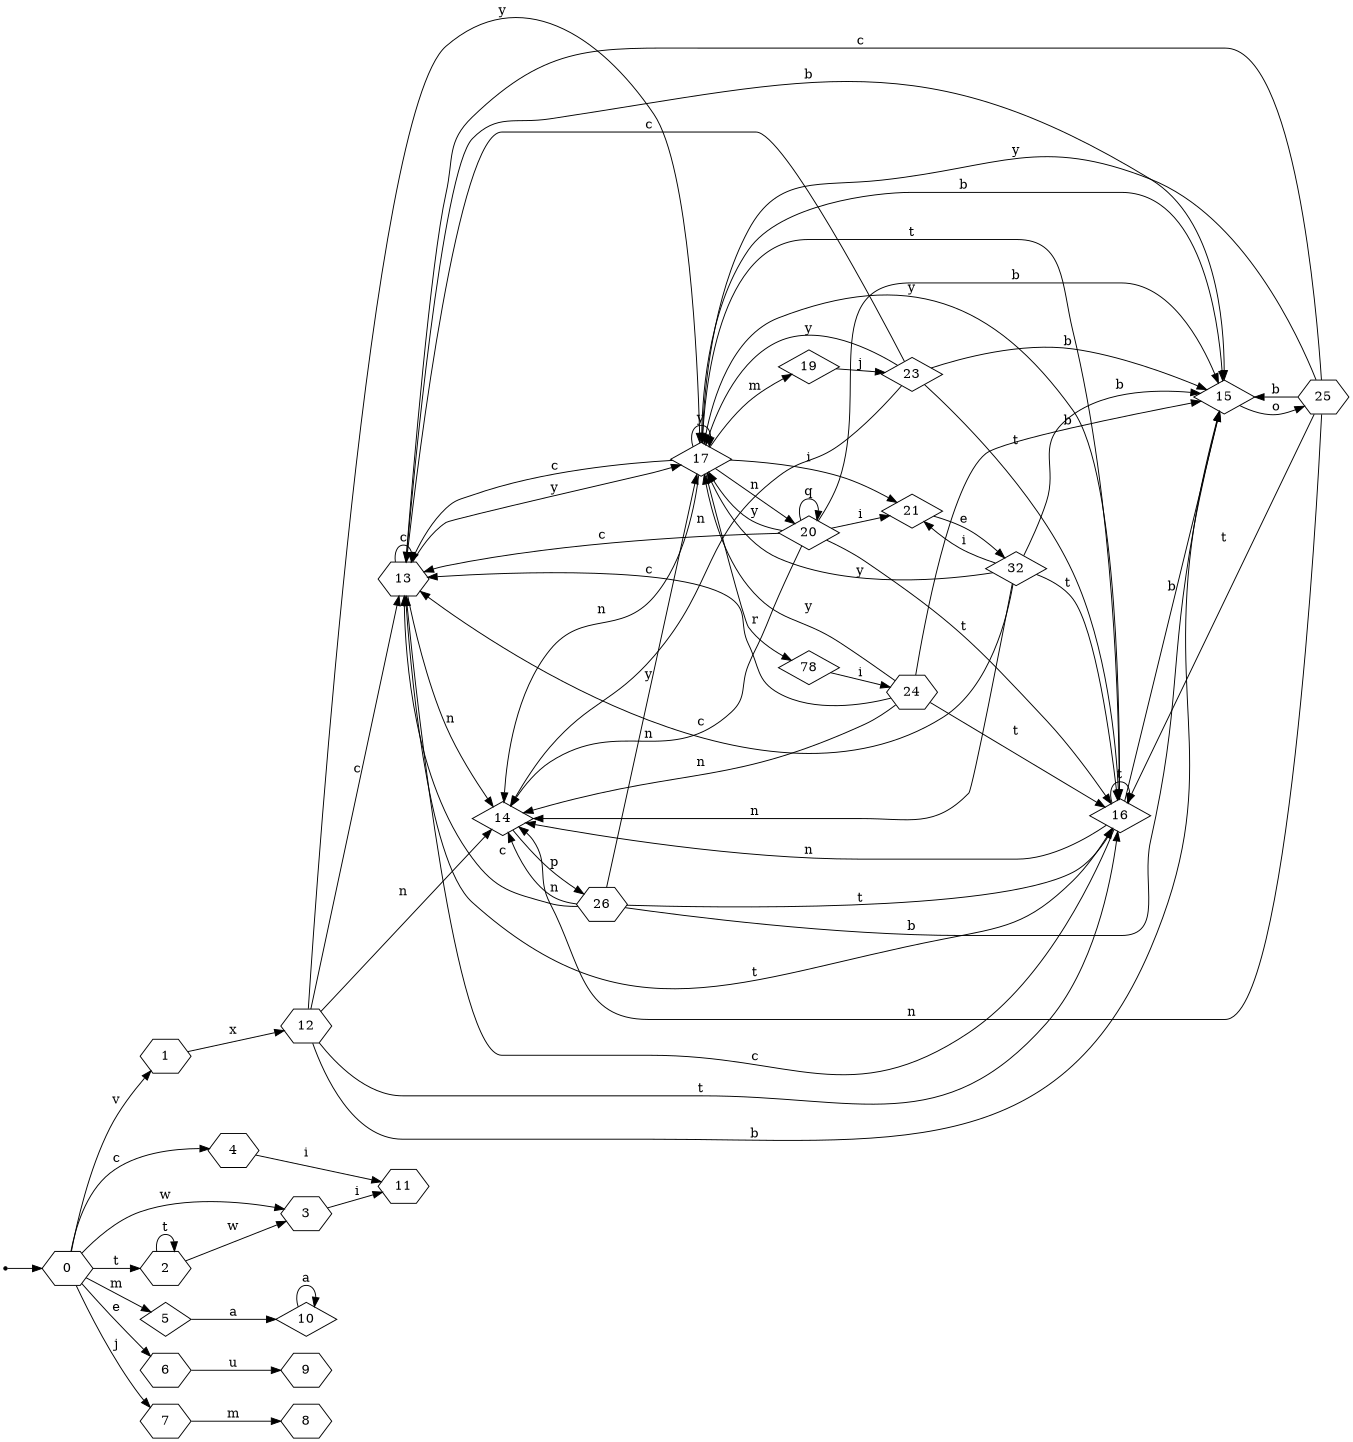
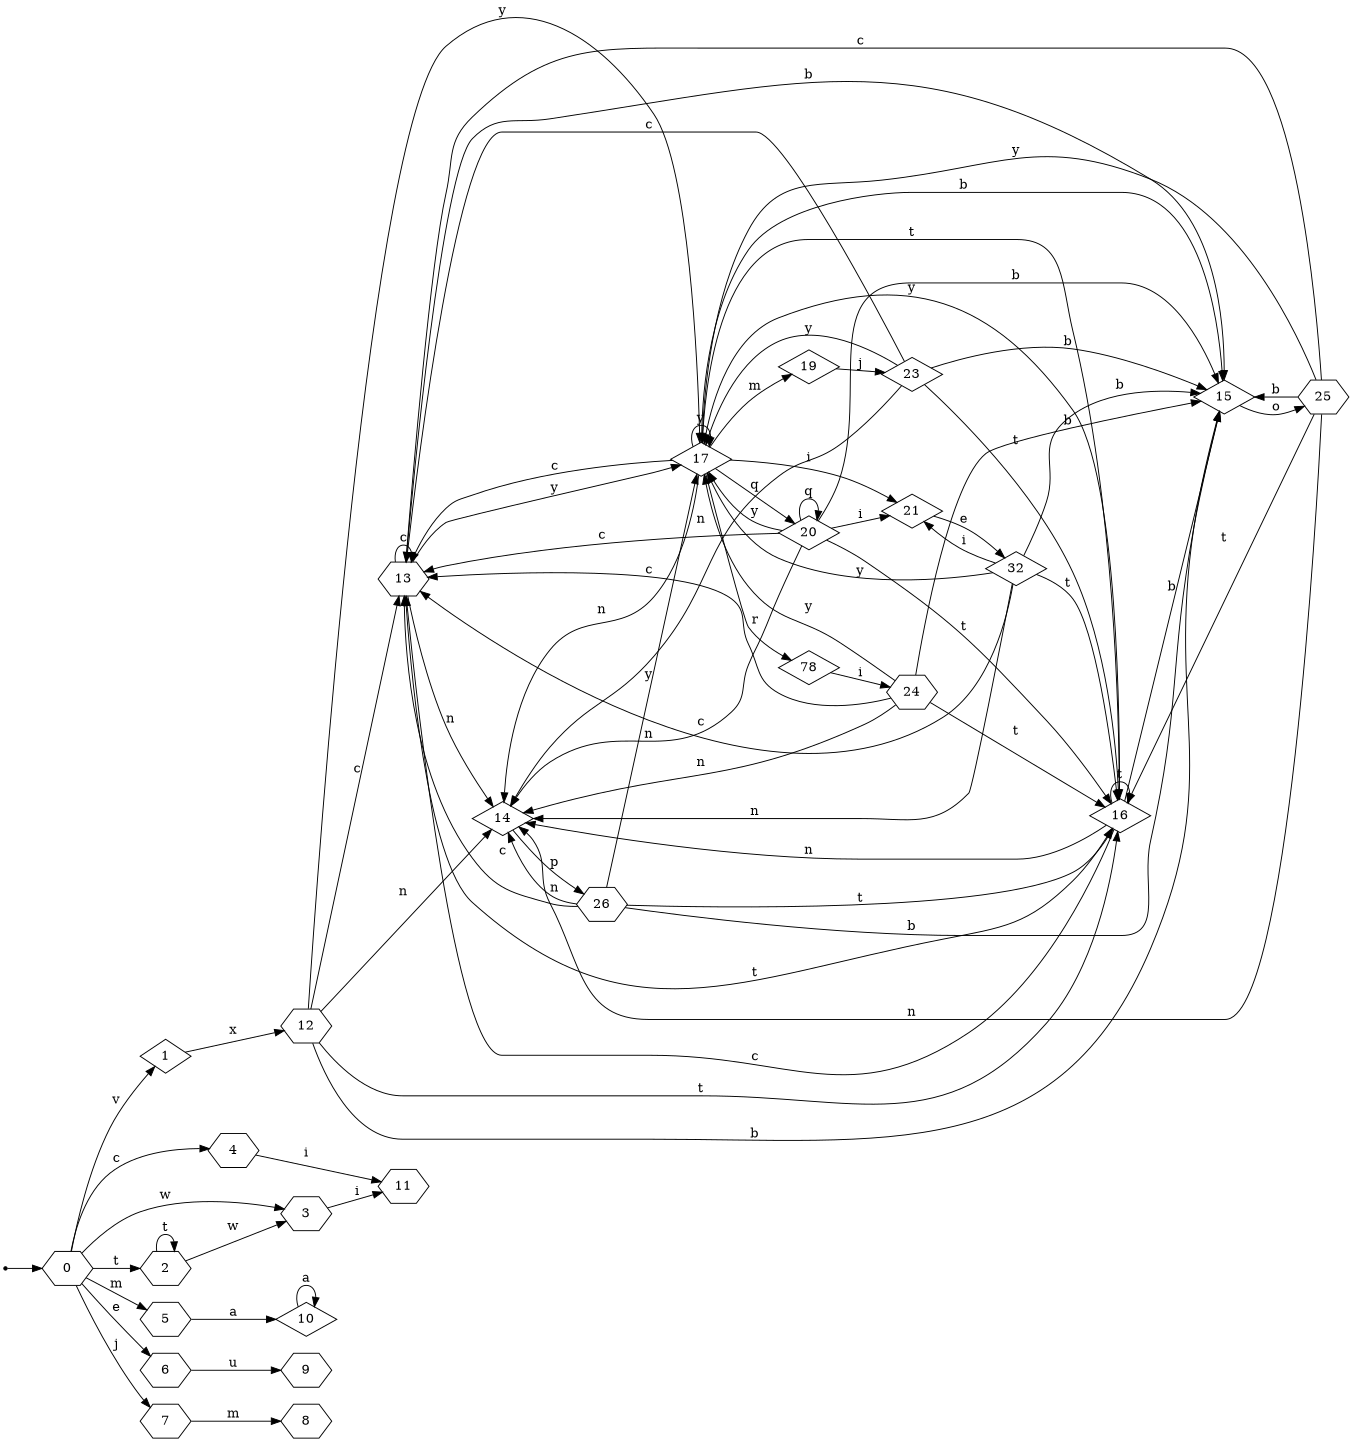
(755, 485) -> (755, 485)
(166, 1056) -> (166, 1056)
(166, 1319) -> (166, 1319)
